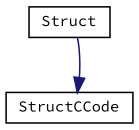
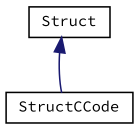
(80, 57) -> (59, 73)
